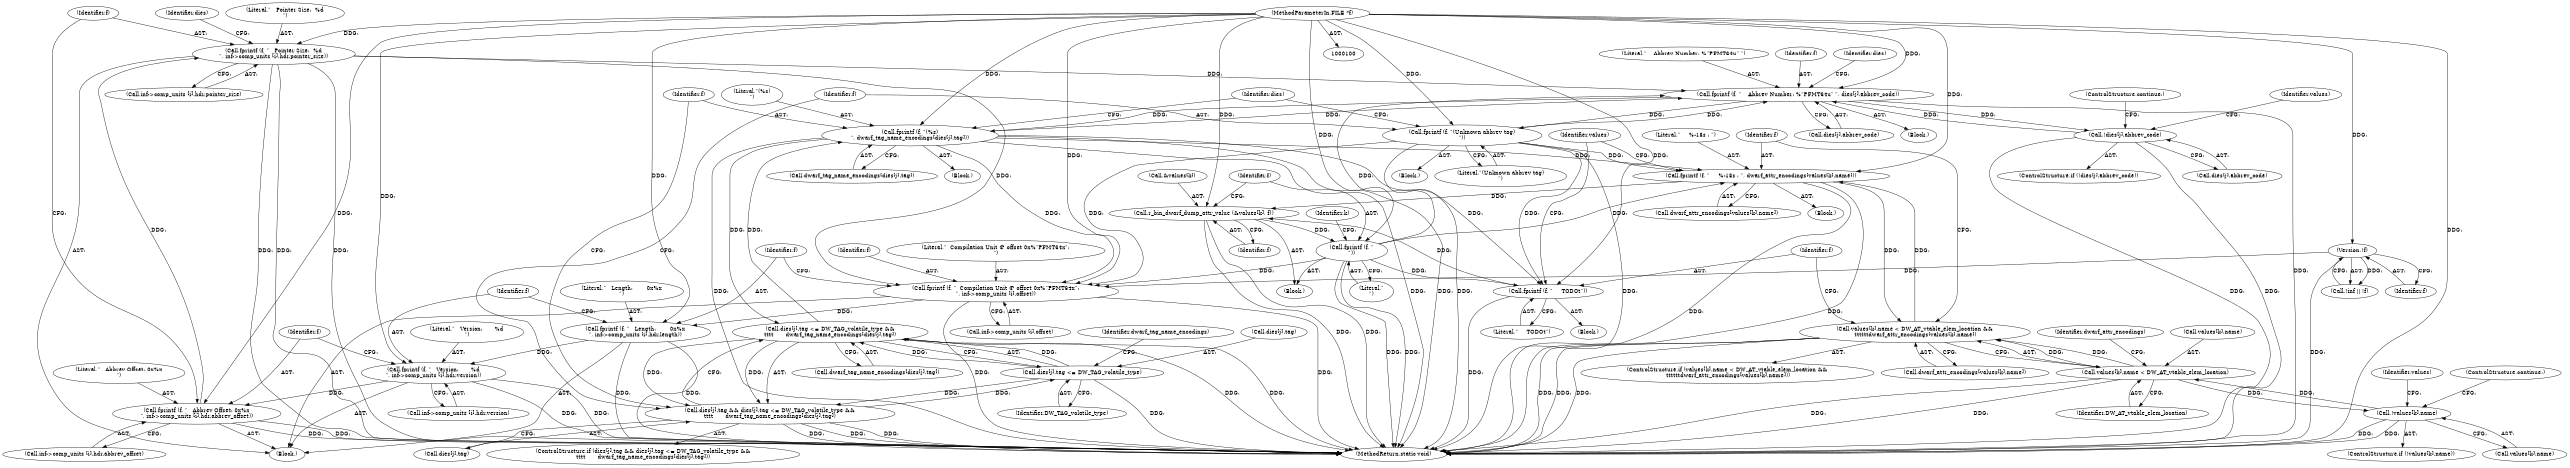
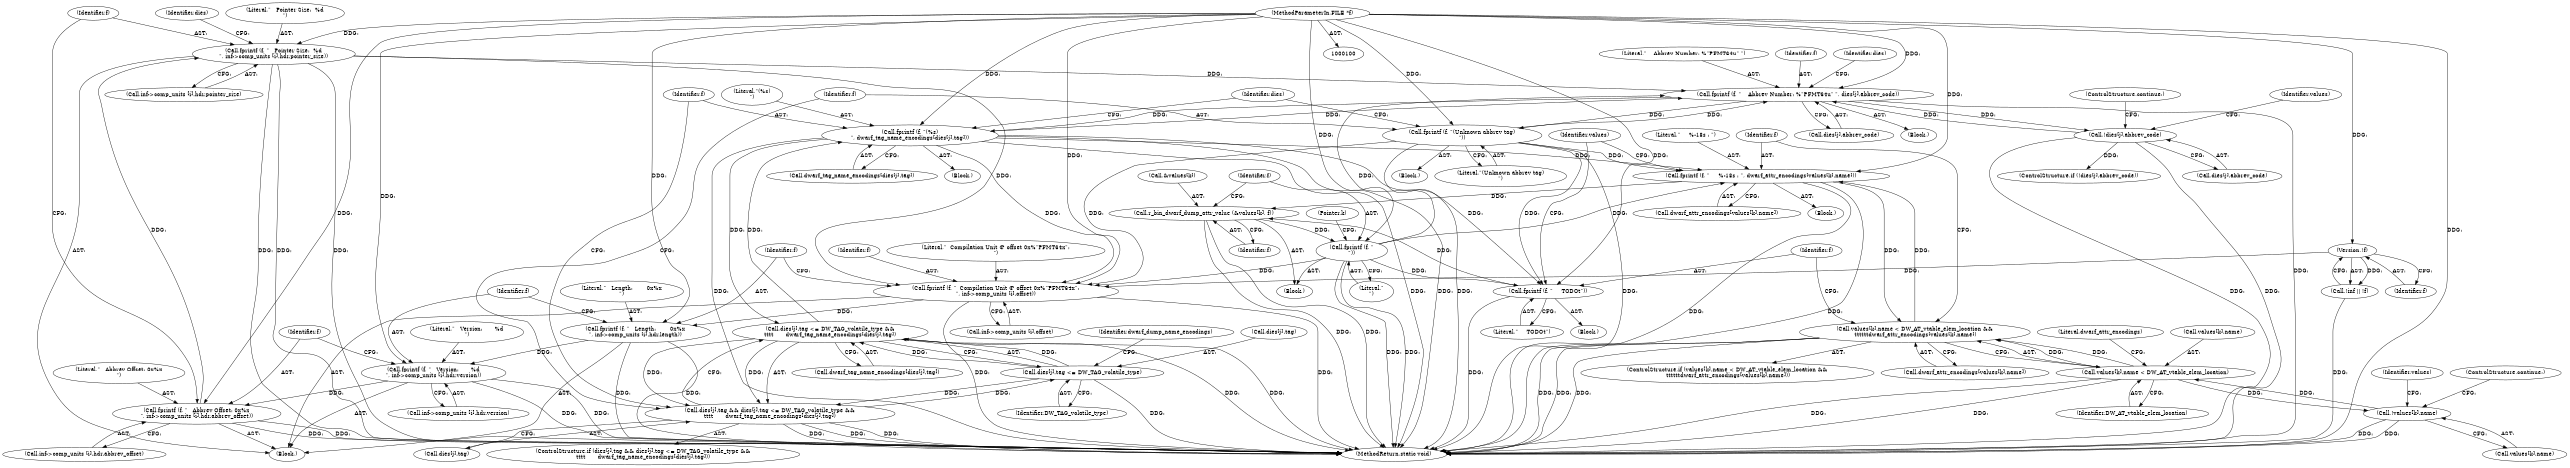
(1220, 97) -> none
(2112, 156) -> (2112, 156)
(1332, 213) -> (1332, 213)
(1156, 332) -> (1156, 332)
(2100, 332) -> (2100, 332)
(2210, 444) -> (2211, 443)
(2401, 454) -> none
